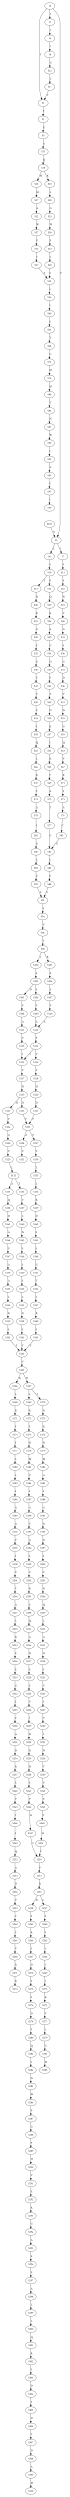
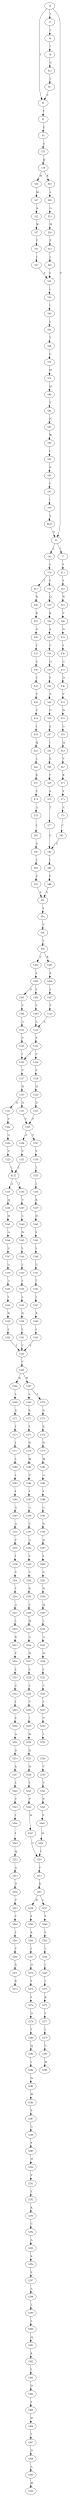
none -> (49, 515)
none -> (18, 1167)
(43, 1750) -> none
